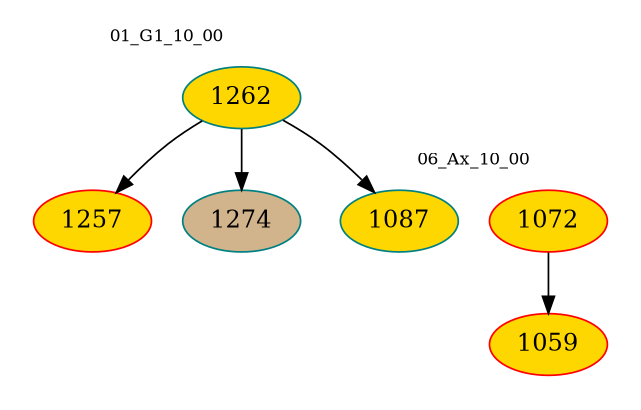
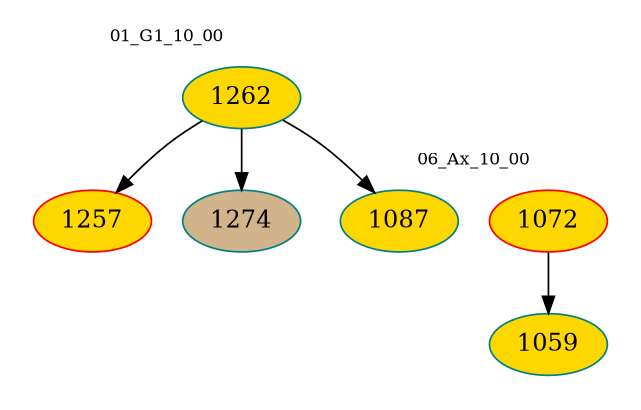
(548, 344) -> (548, 344)
